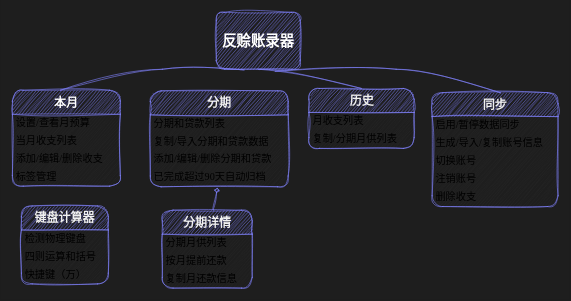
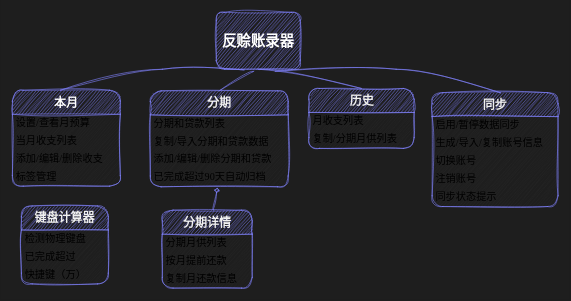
none -> (239, 79)
(456, 198) -> (467, 198)
(61, 257) -> (50, 257)
